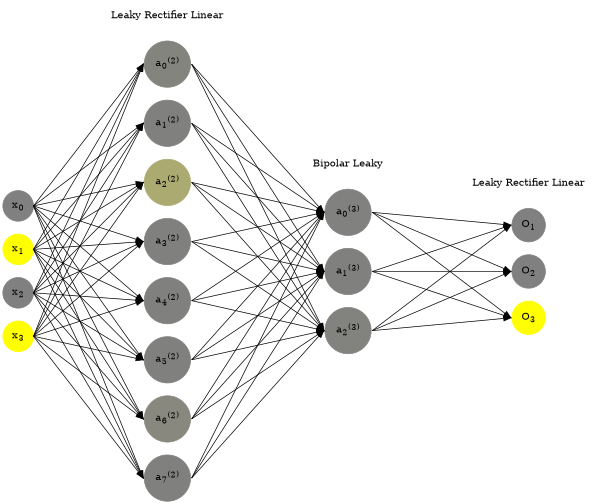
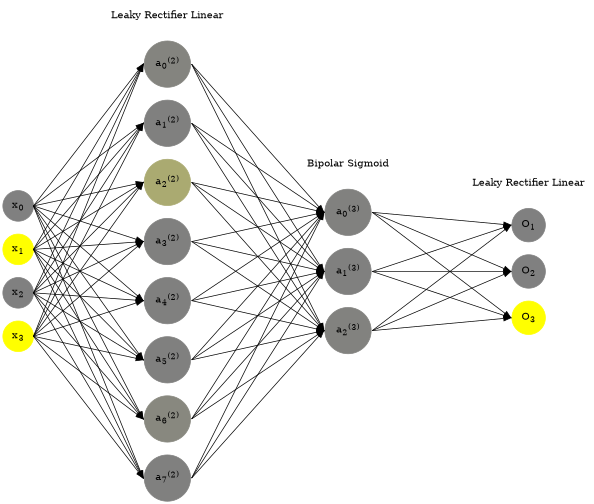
(348, 164) -> (348, 164)
